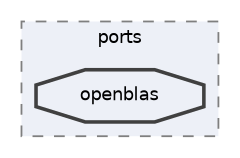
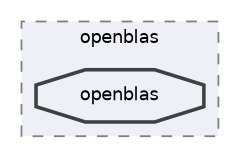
(120, 38) -> (120, 38)
